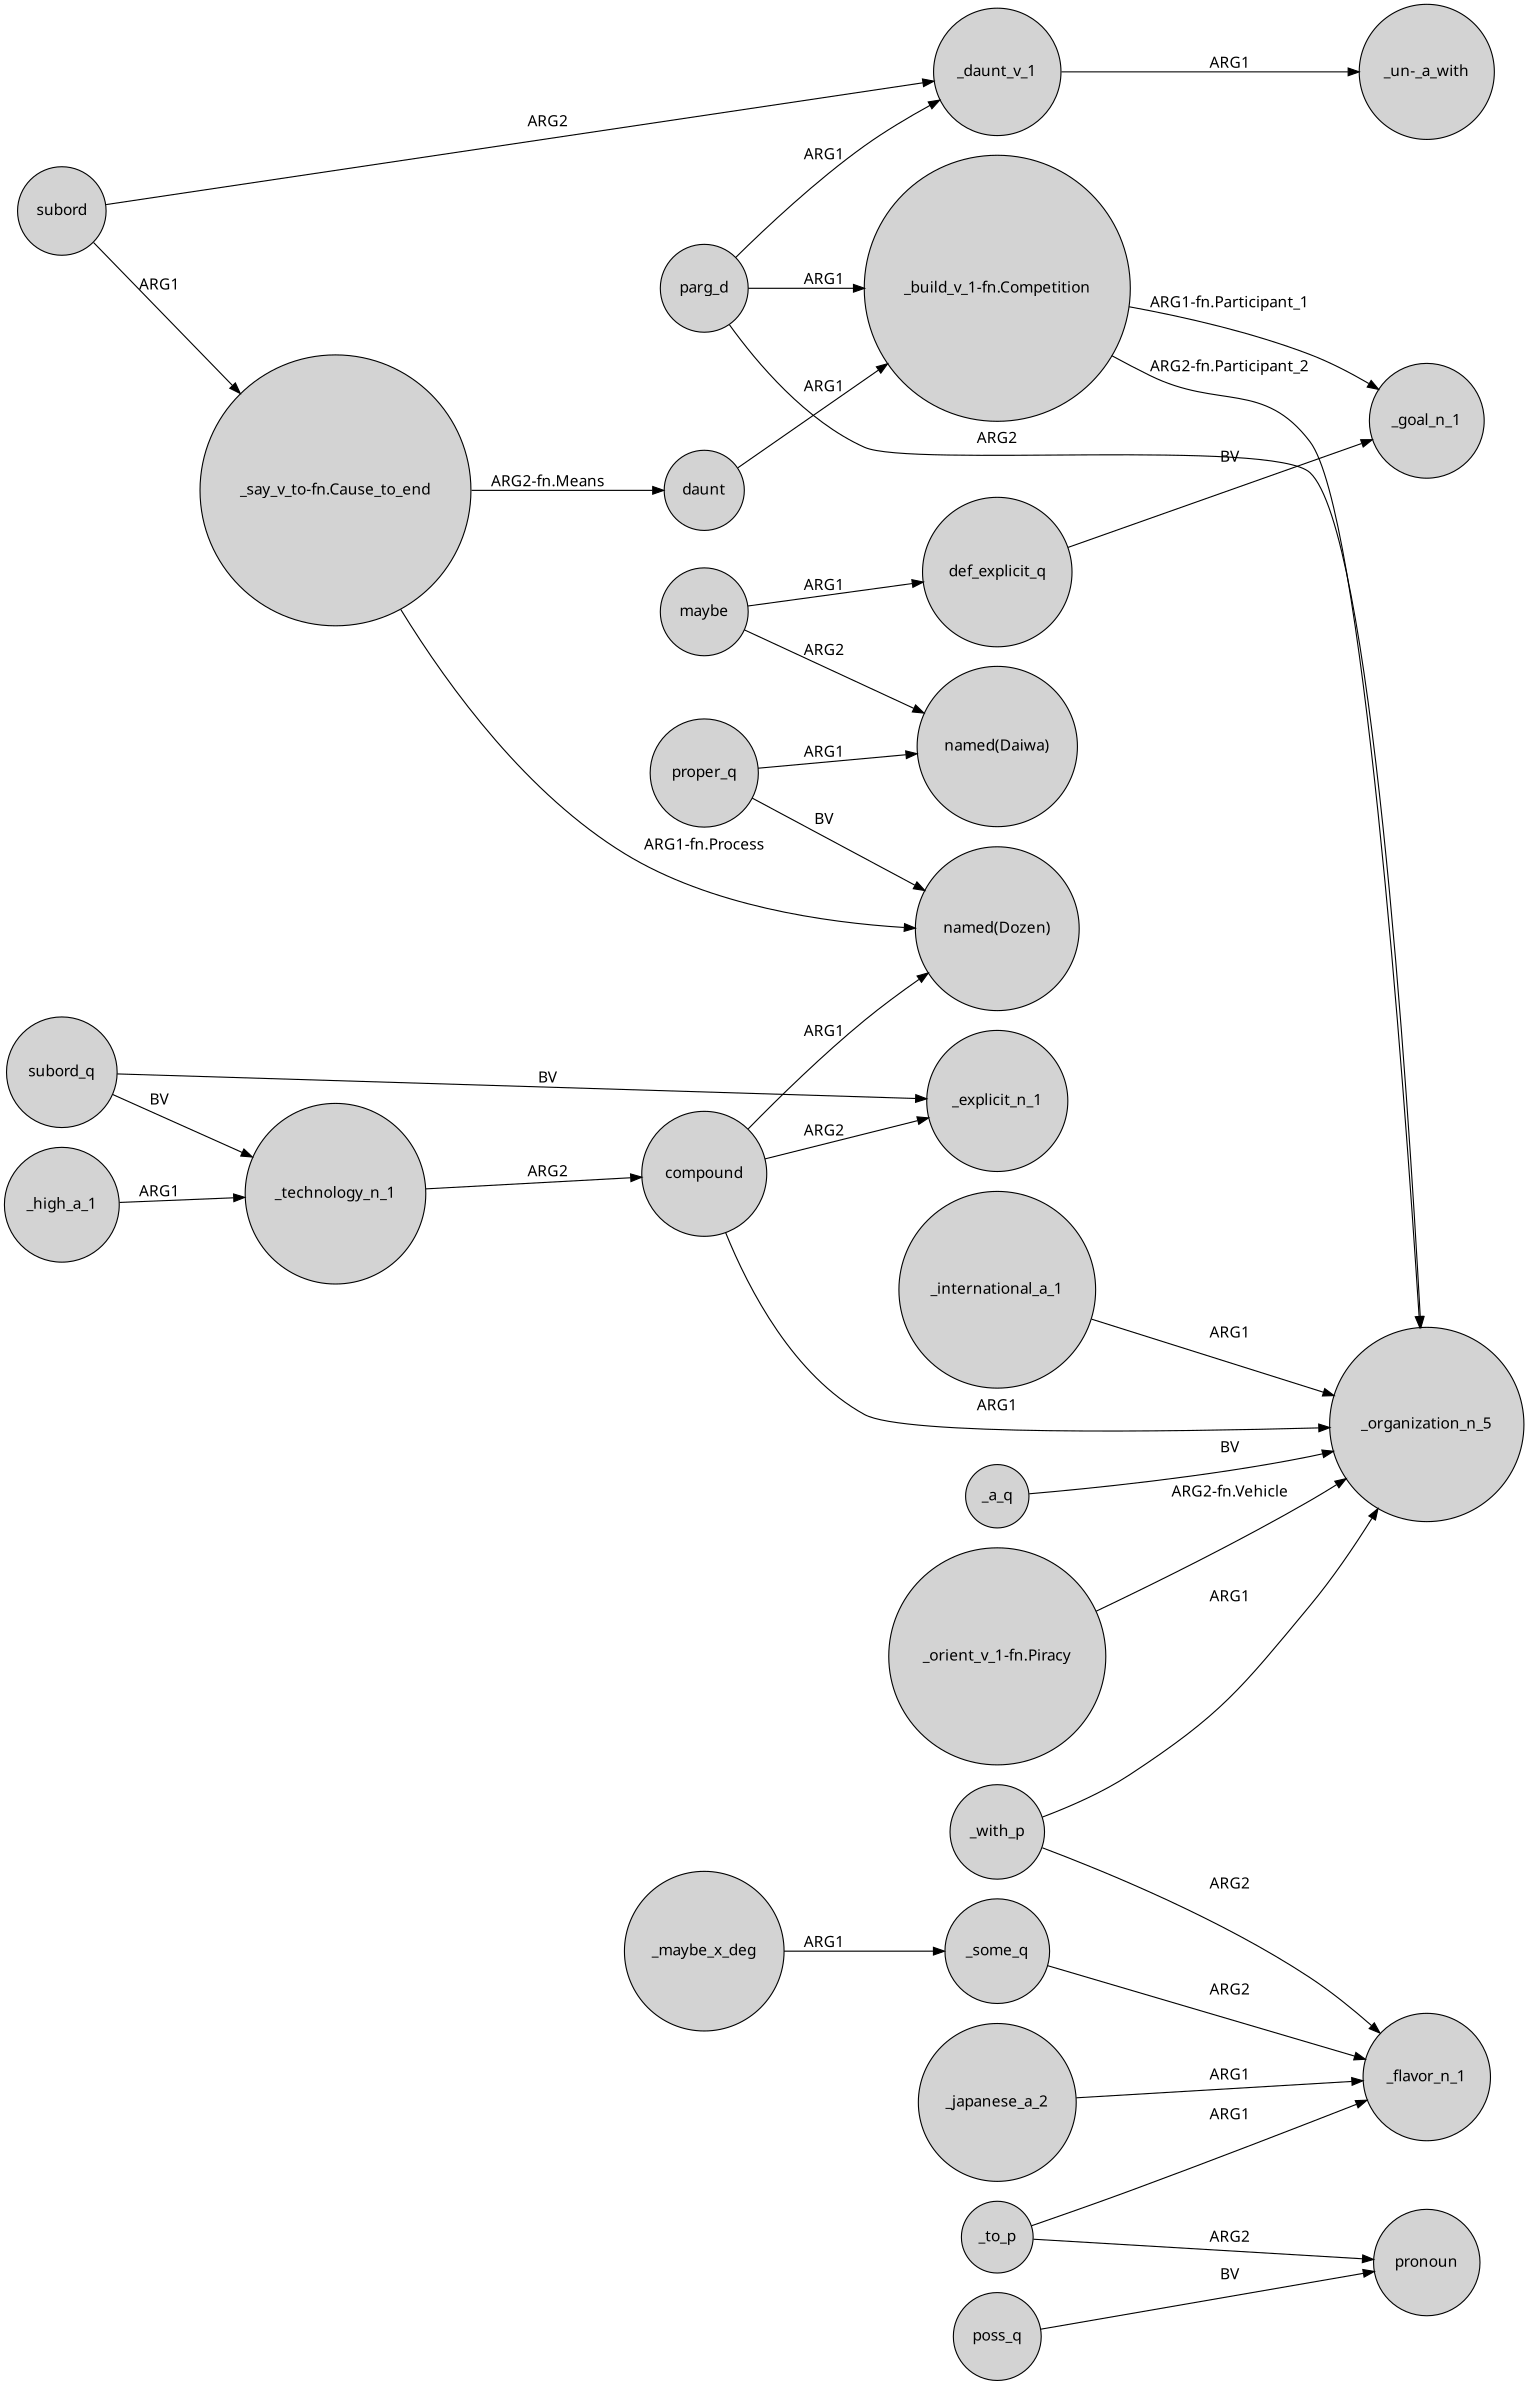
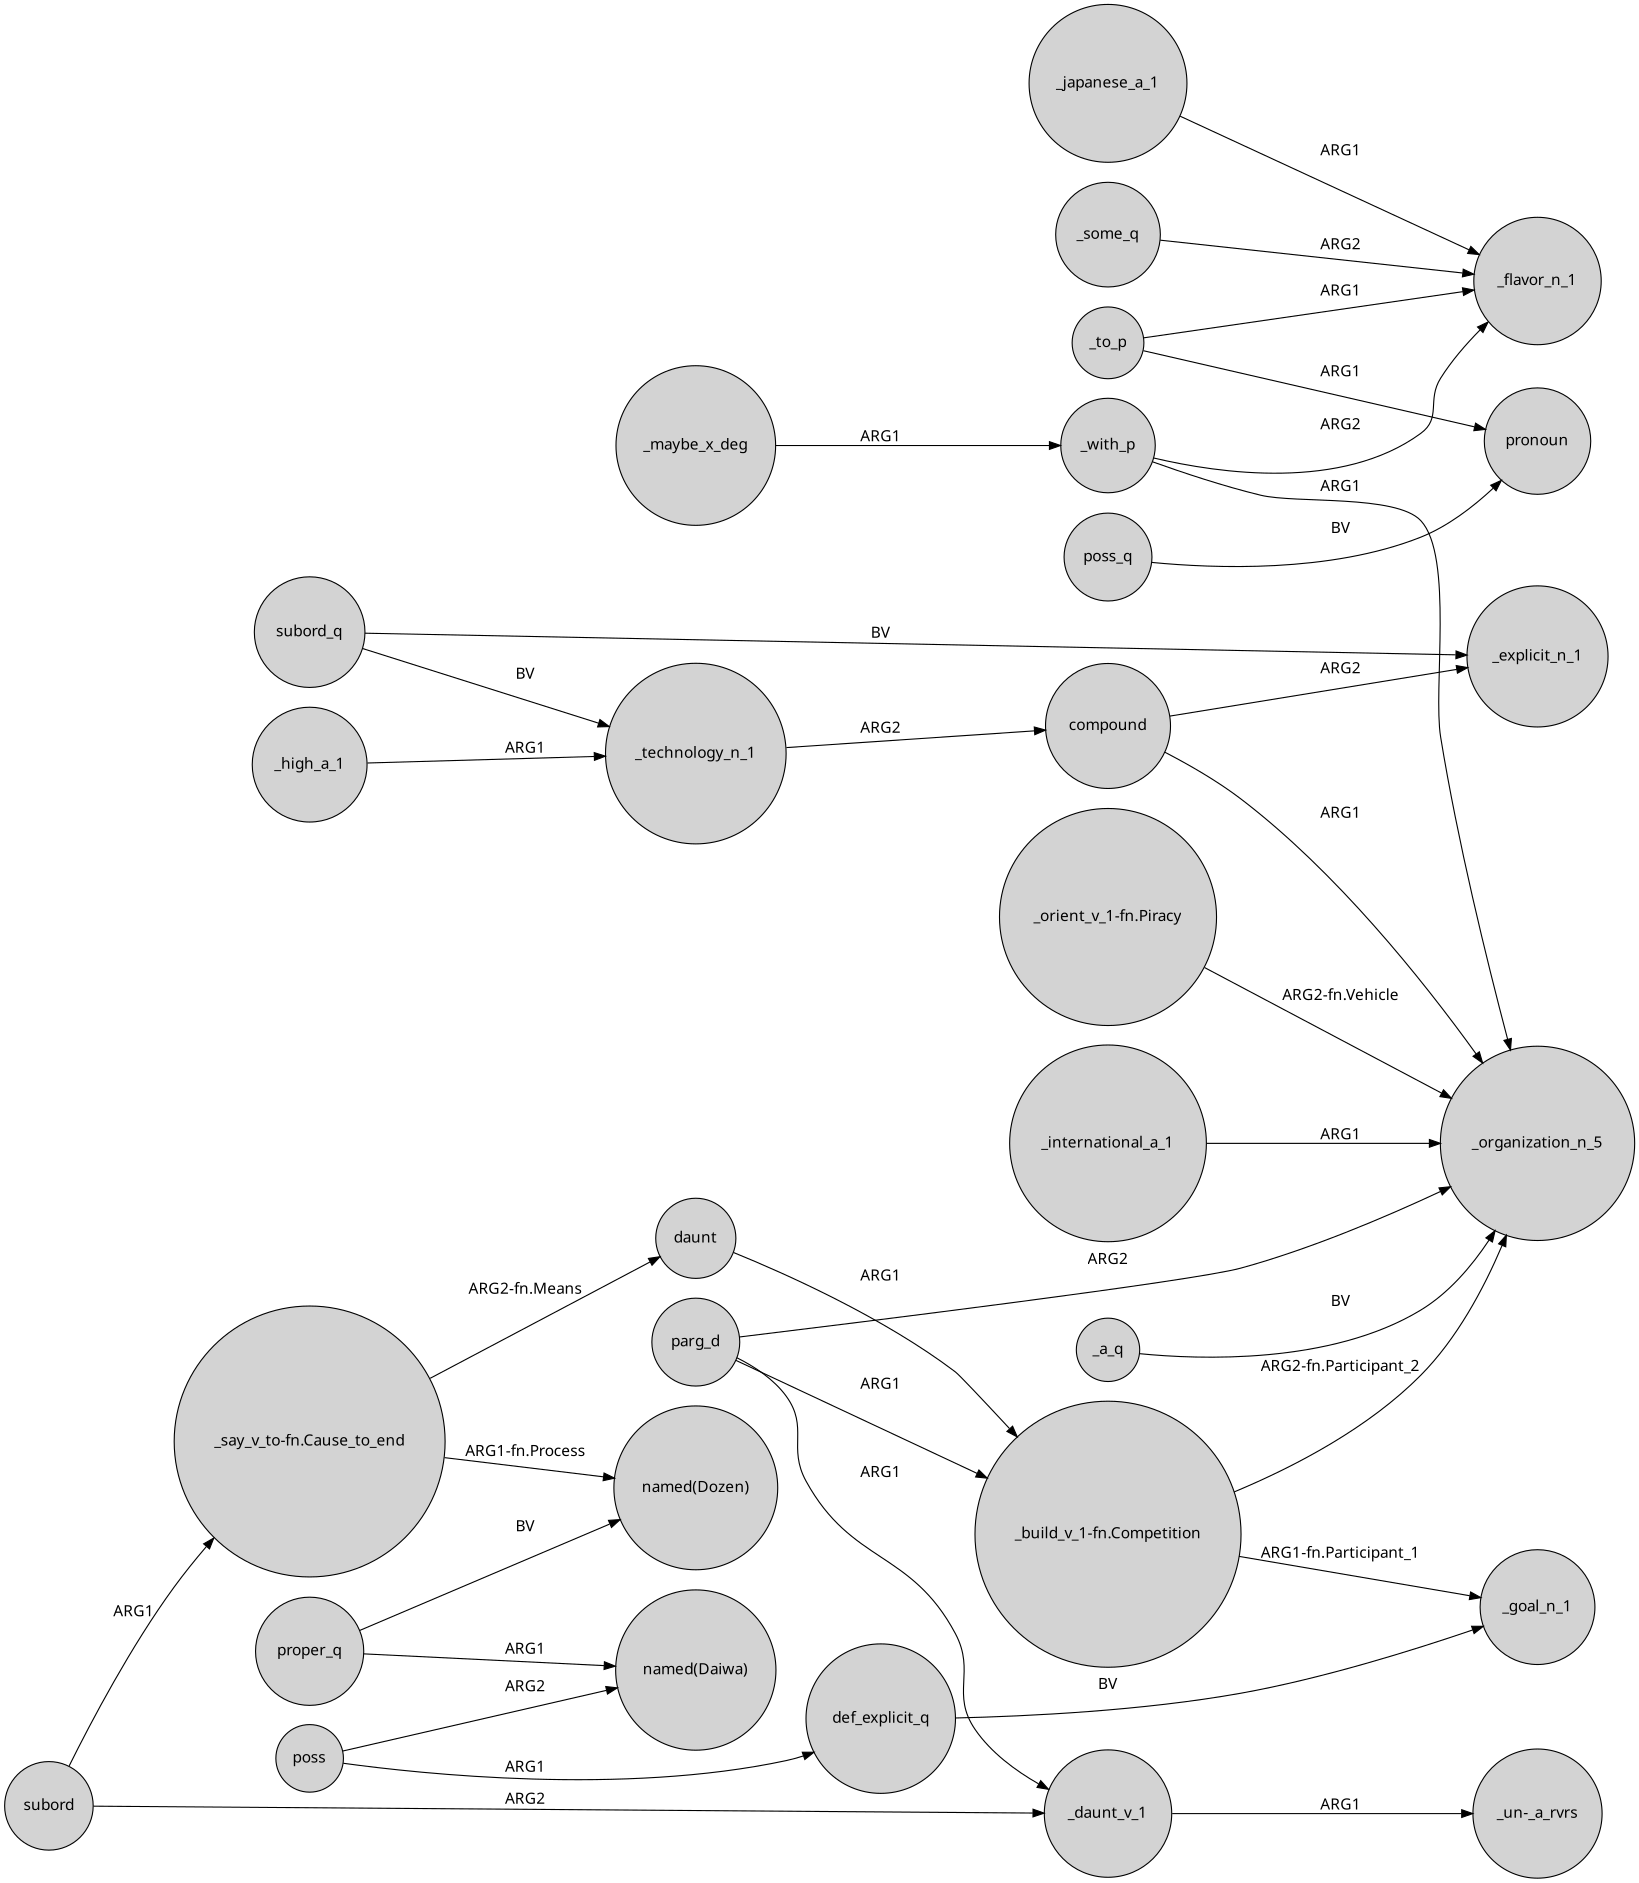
(1427, 72) -> (1538, 1814)
(704, 612) -> (310, 1758)
(830, 1050) -> none
(859, 1951) -> (912, 446)
(997, 2102) -> (1108, 83)
(1230, 2238) -> (1341, 372)
